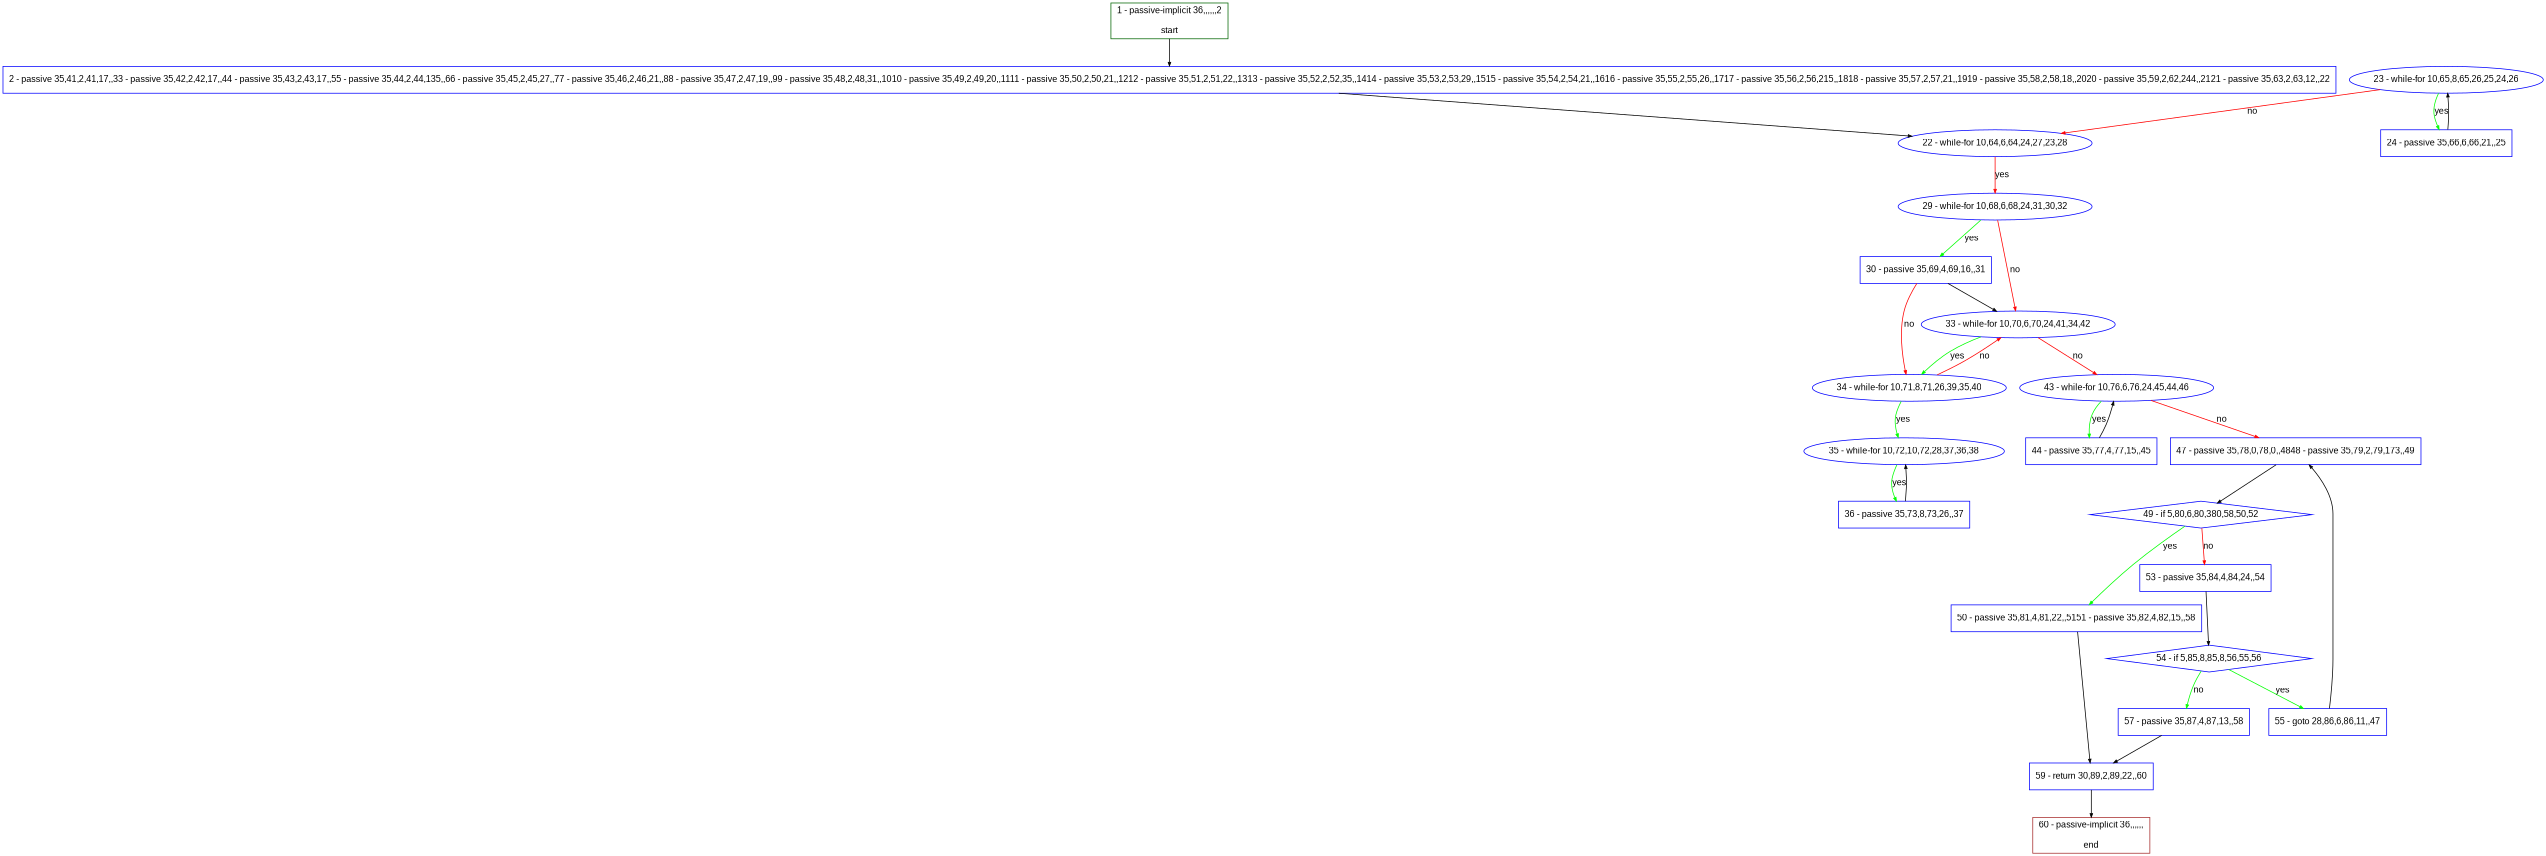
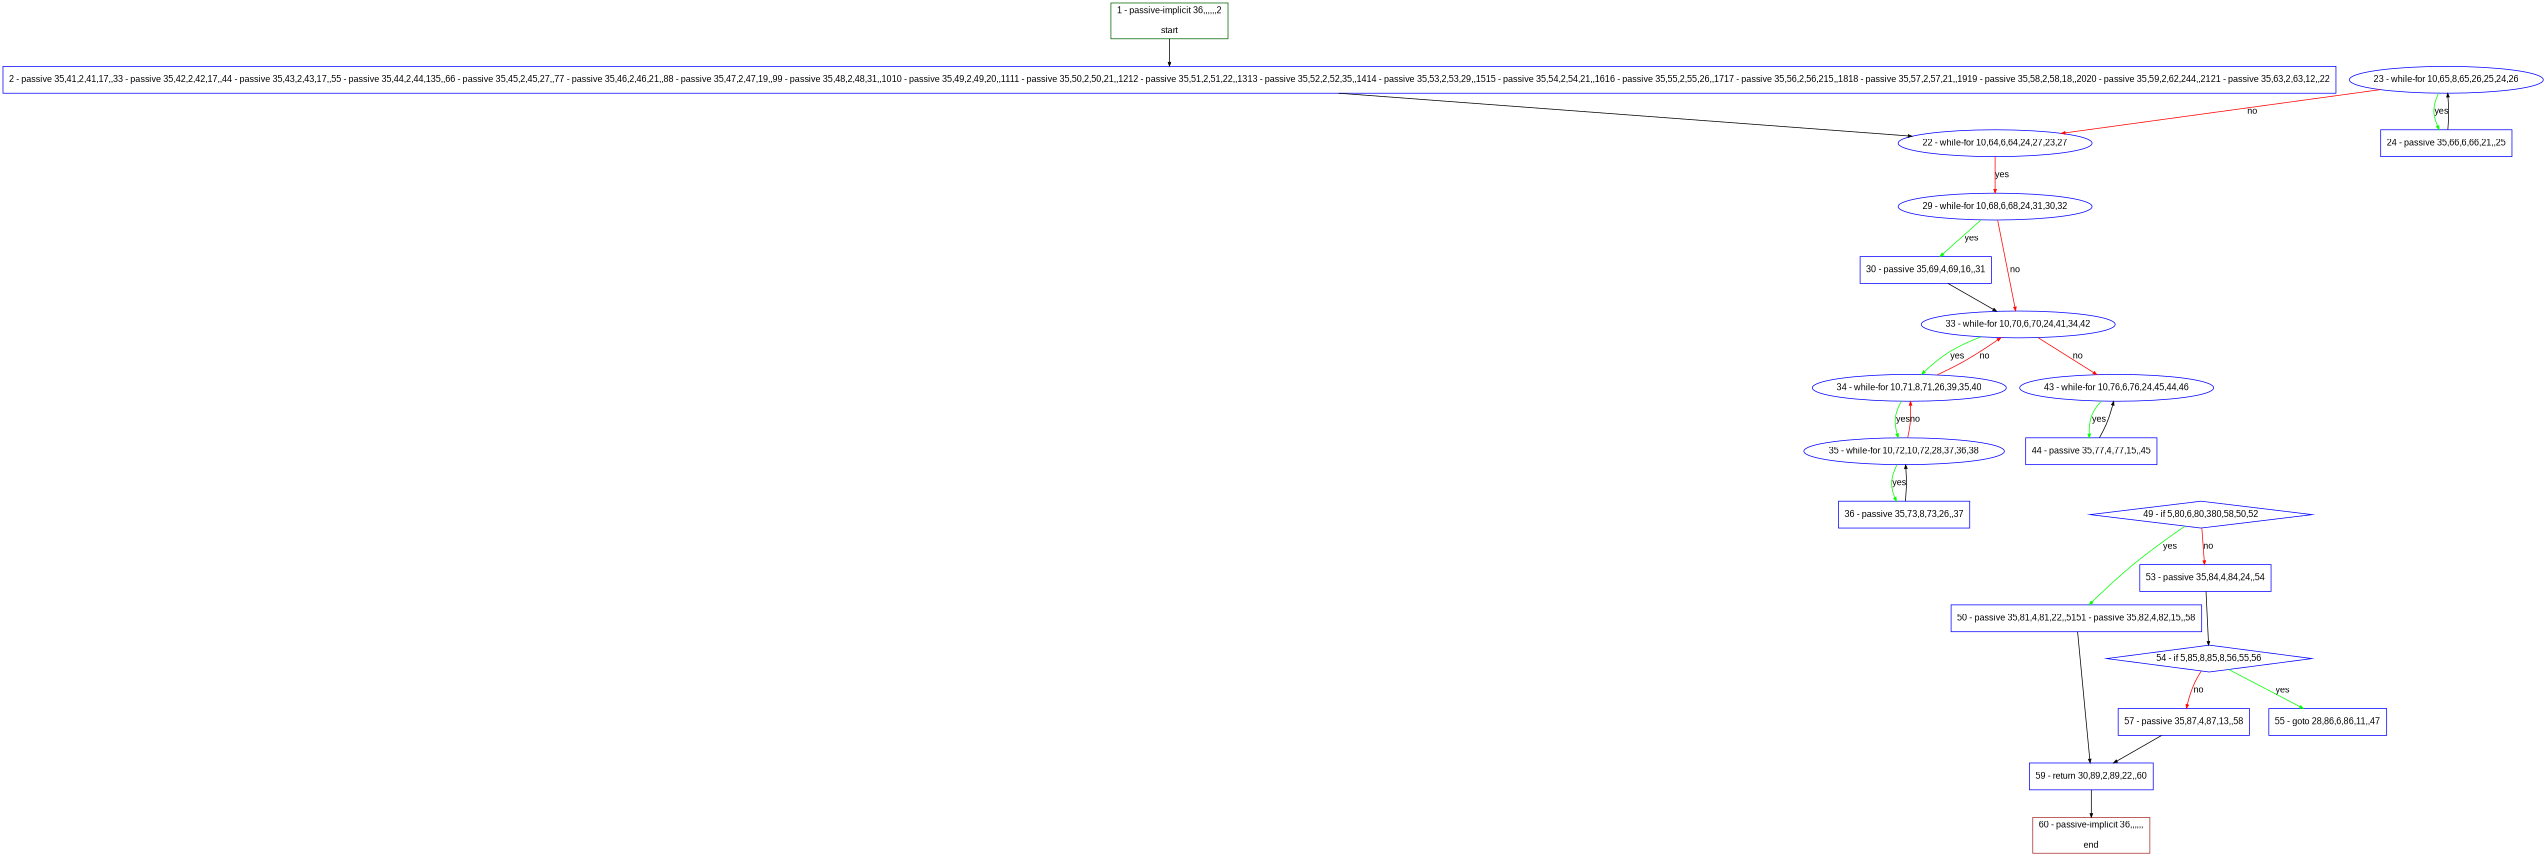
(1995, 143) -> (1995, 143)
(1902, 326) -> (1910, 422)
(2296, 451) -> none
(2193, 687) -> (2193, 687)
